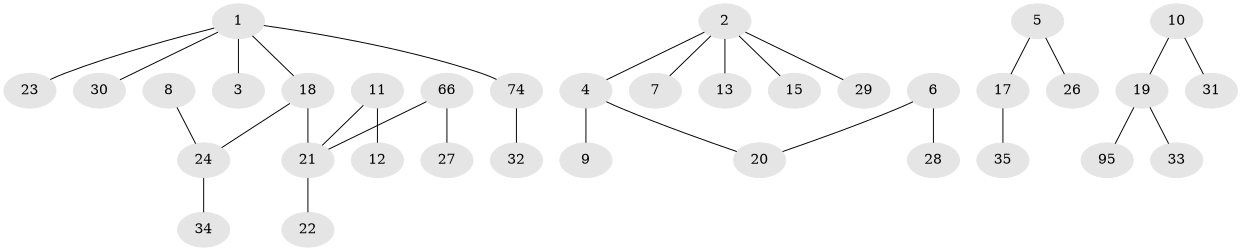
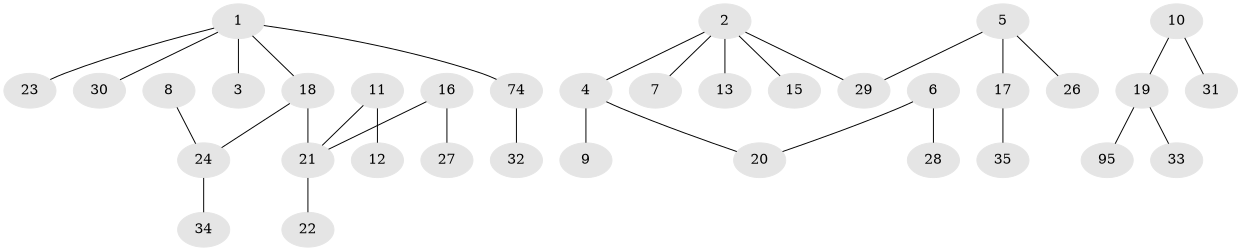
none -> (933, 56)
(447, 91) -> (447, 91)
